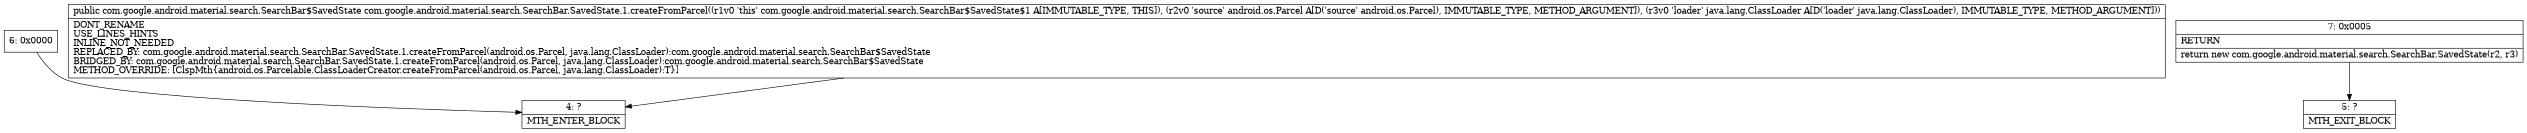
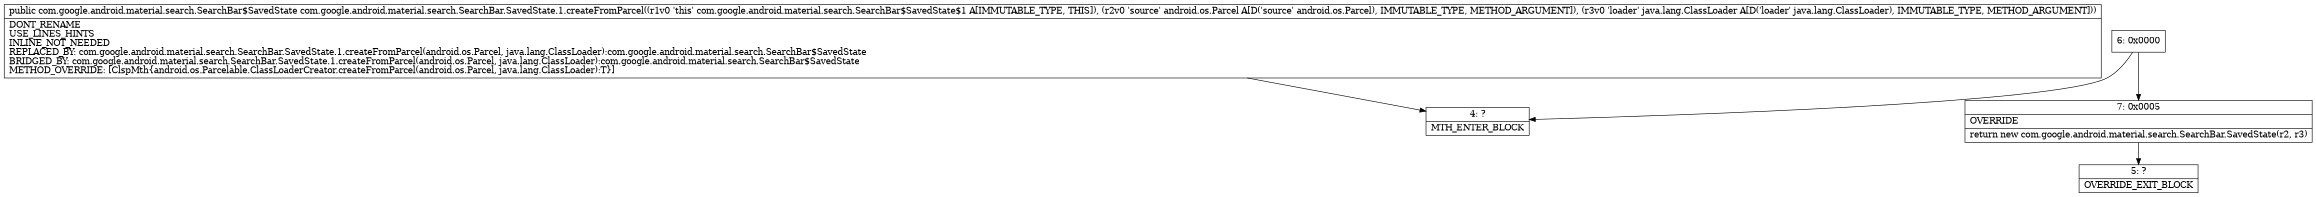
(2200, 41) -> (1994, 121)
none -> (2139, 73)
(2349, 121) -> (2139, 185)
